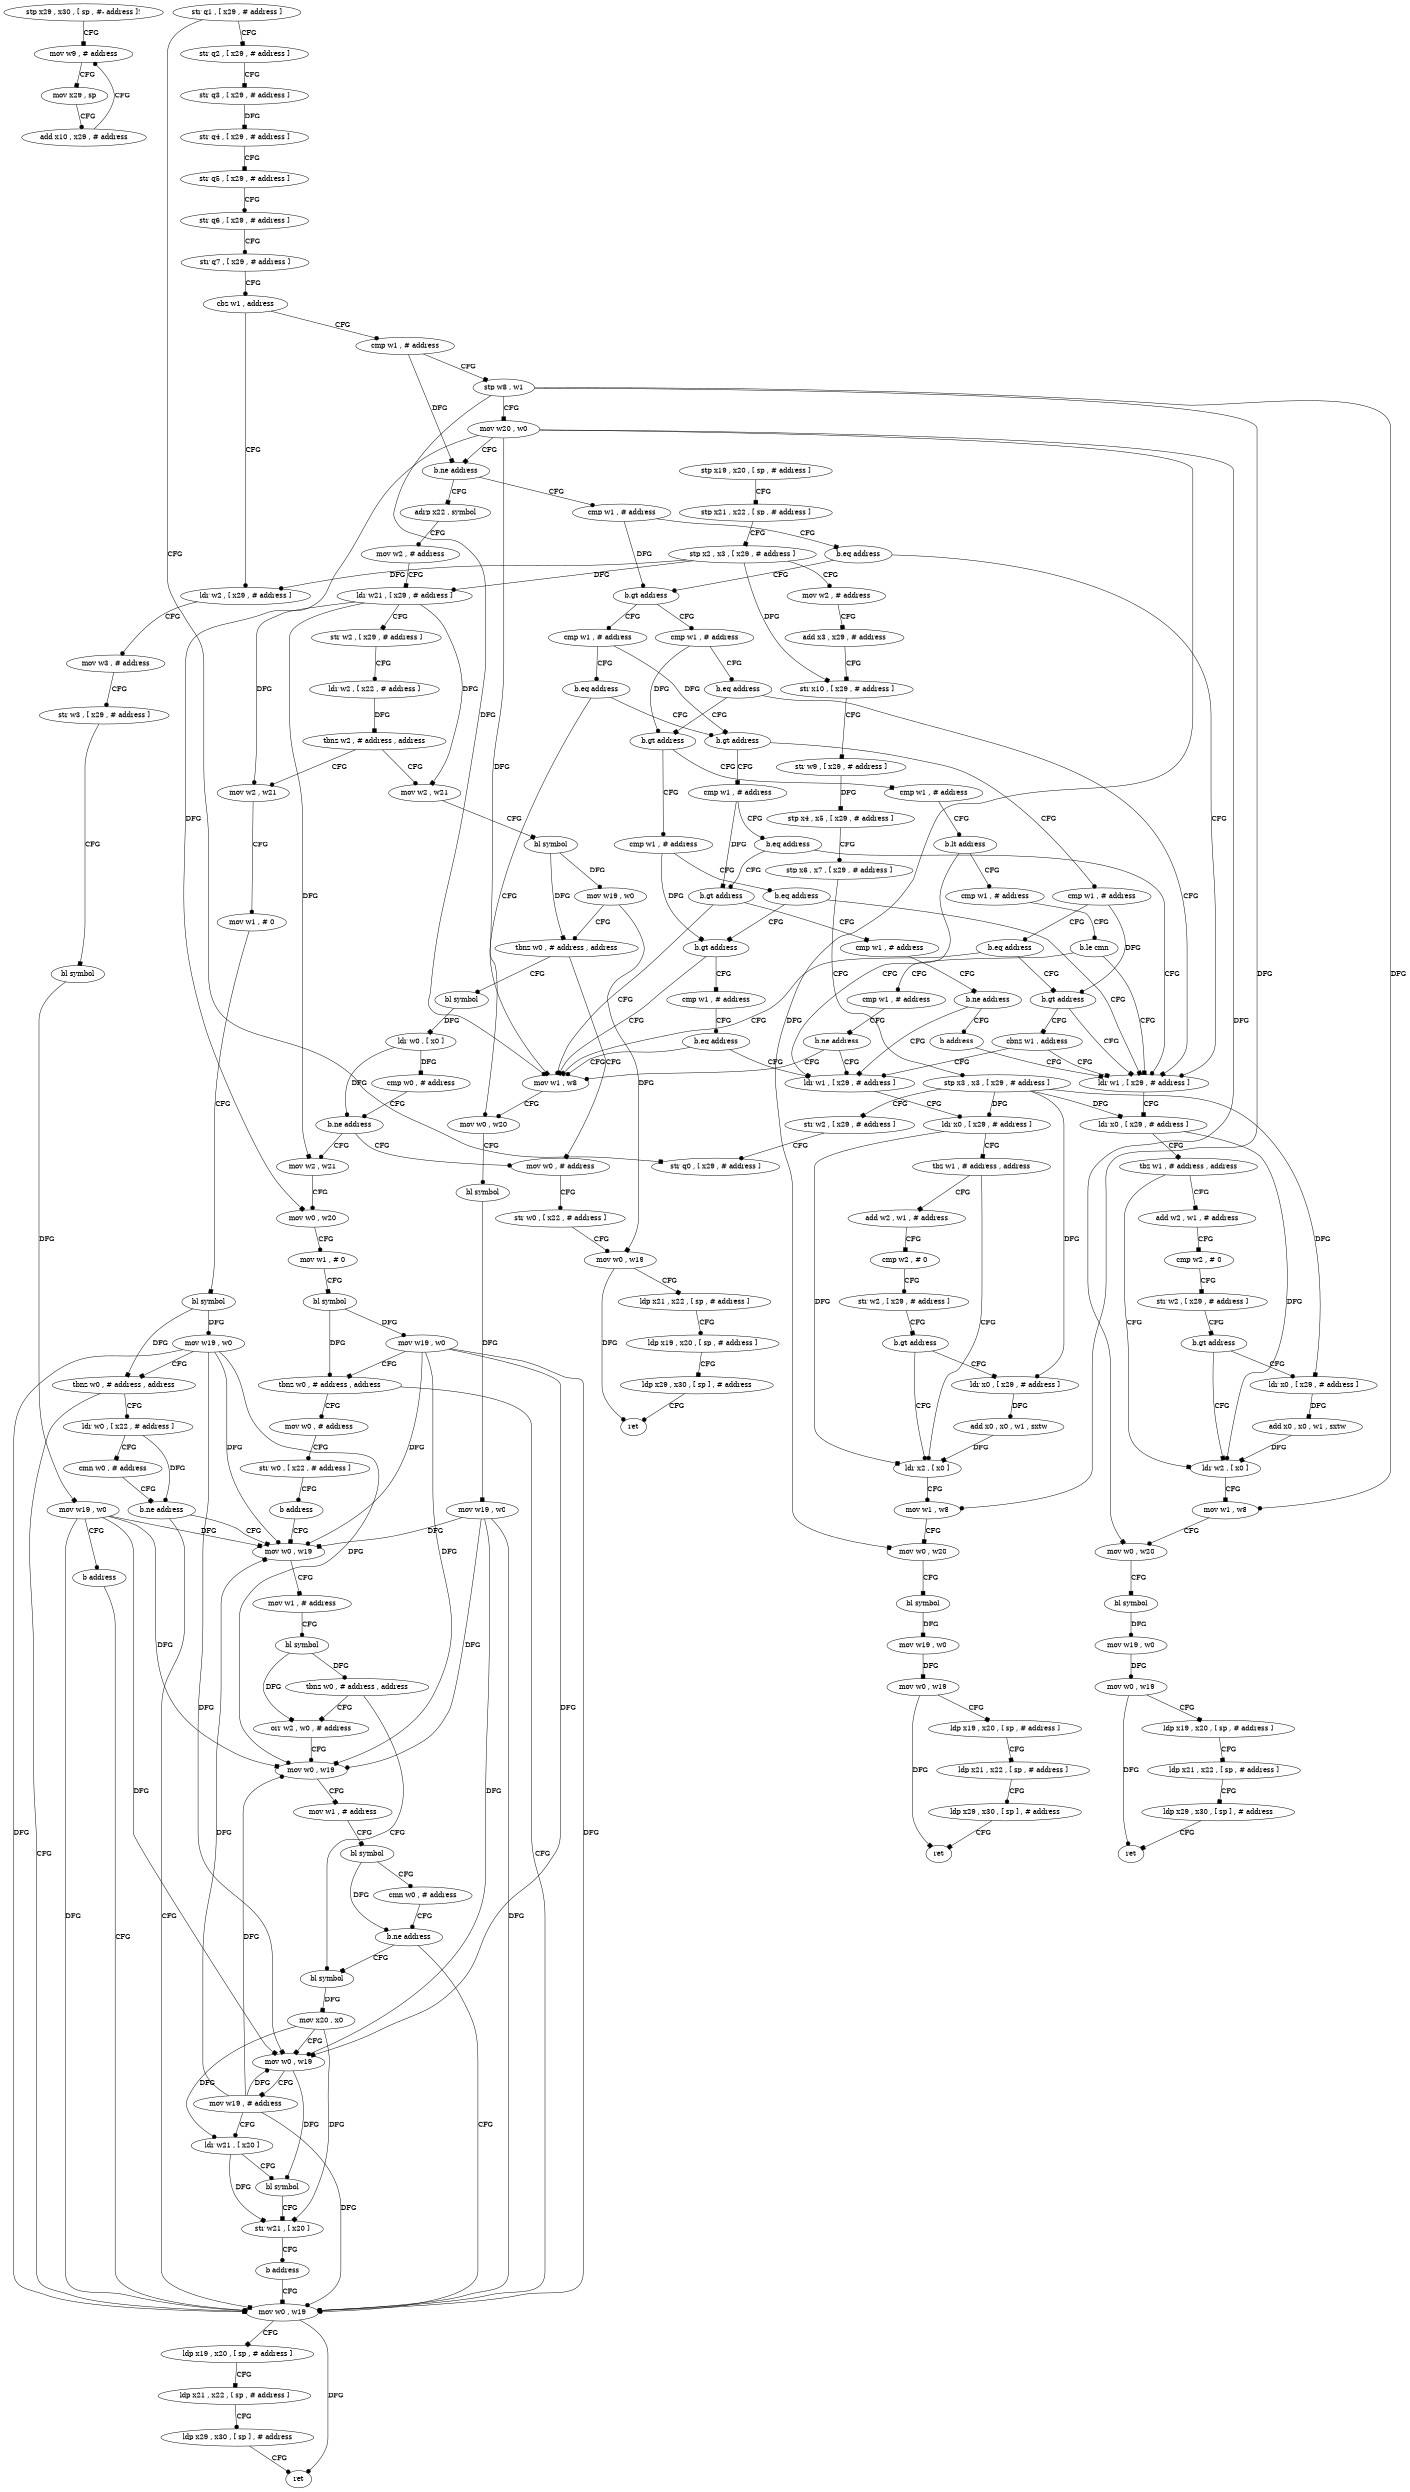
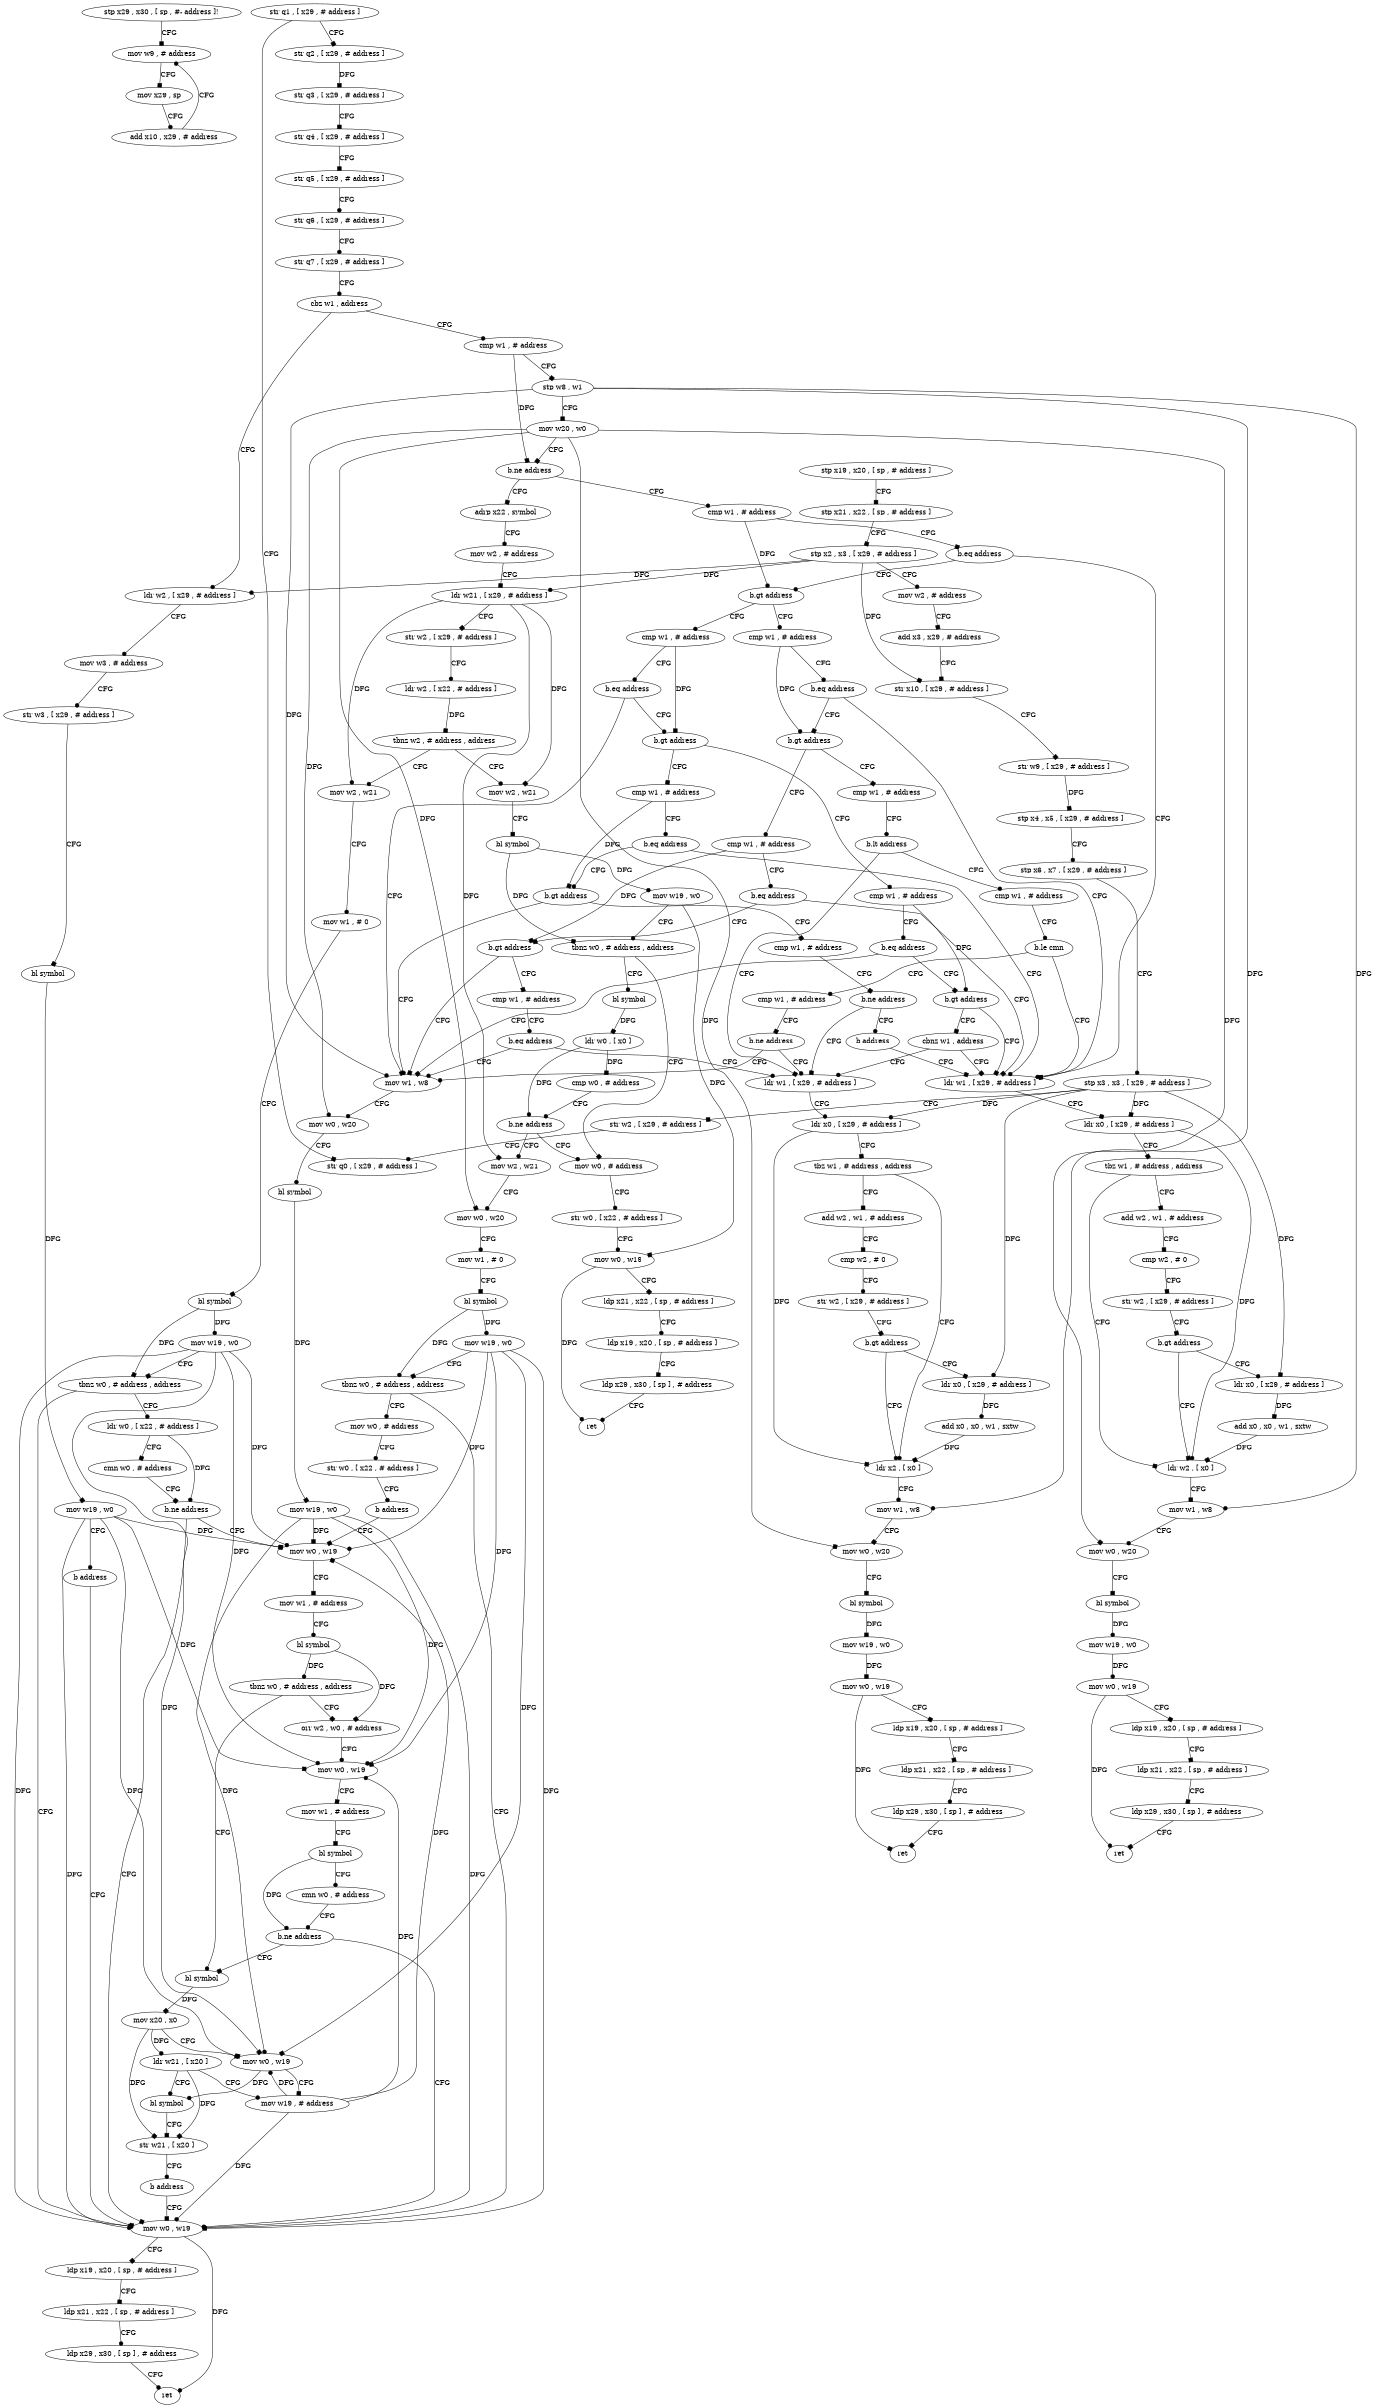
(252, 75) -> (347, 75)
(252, 117) -> (347, 117)
(239, 2123) -> (225, 2087)
